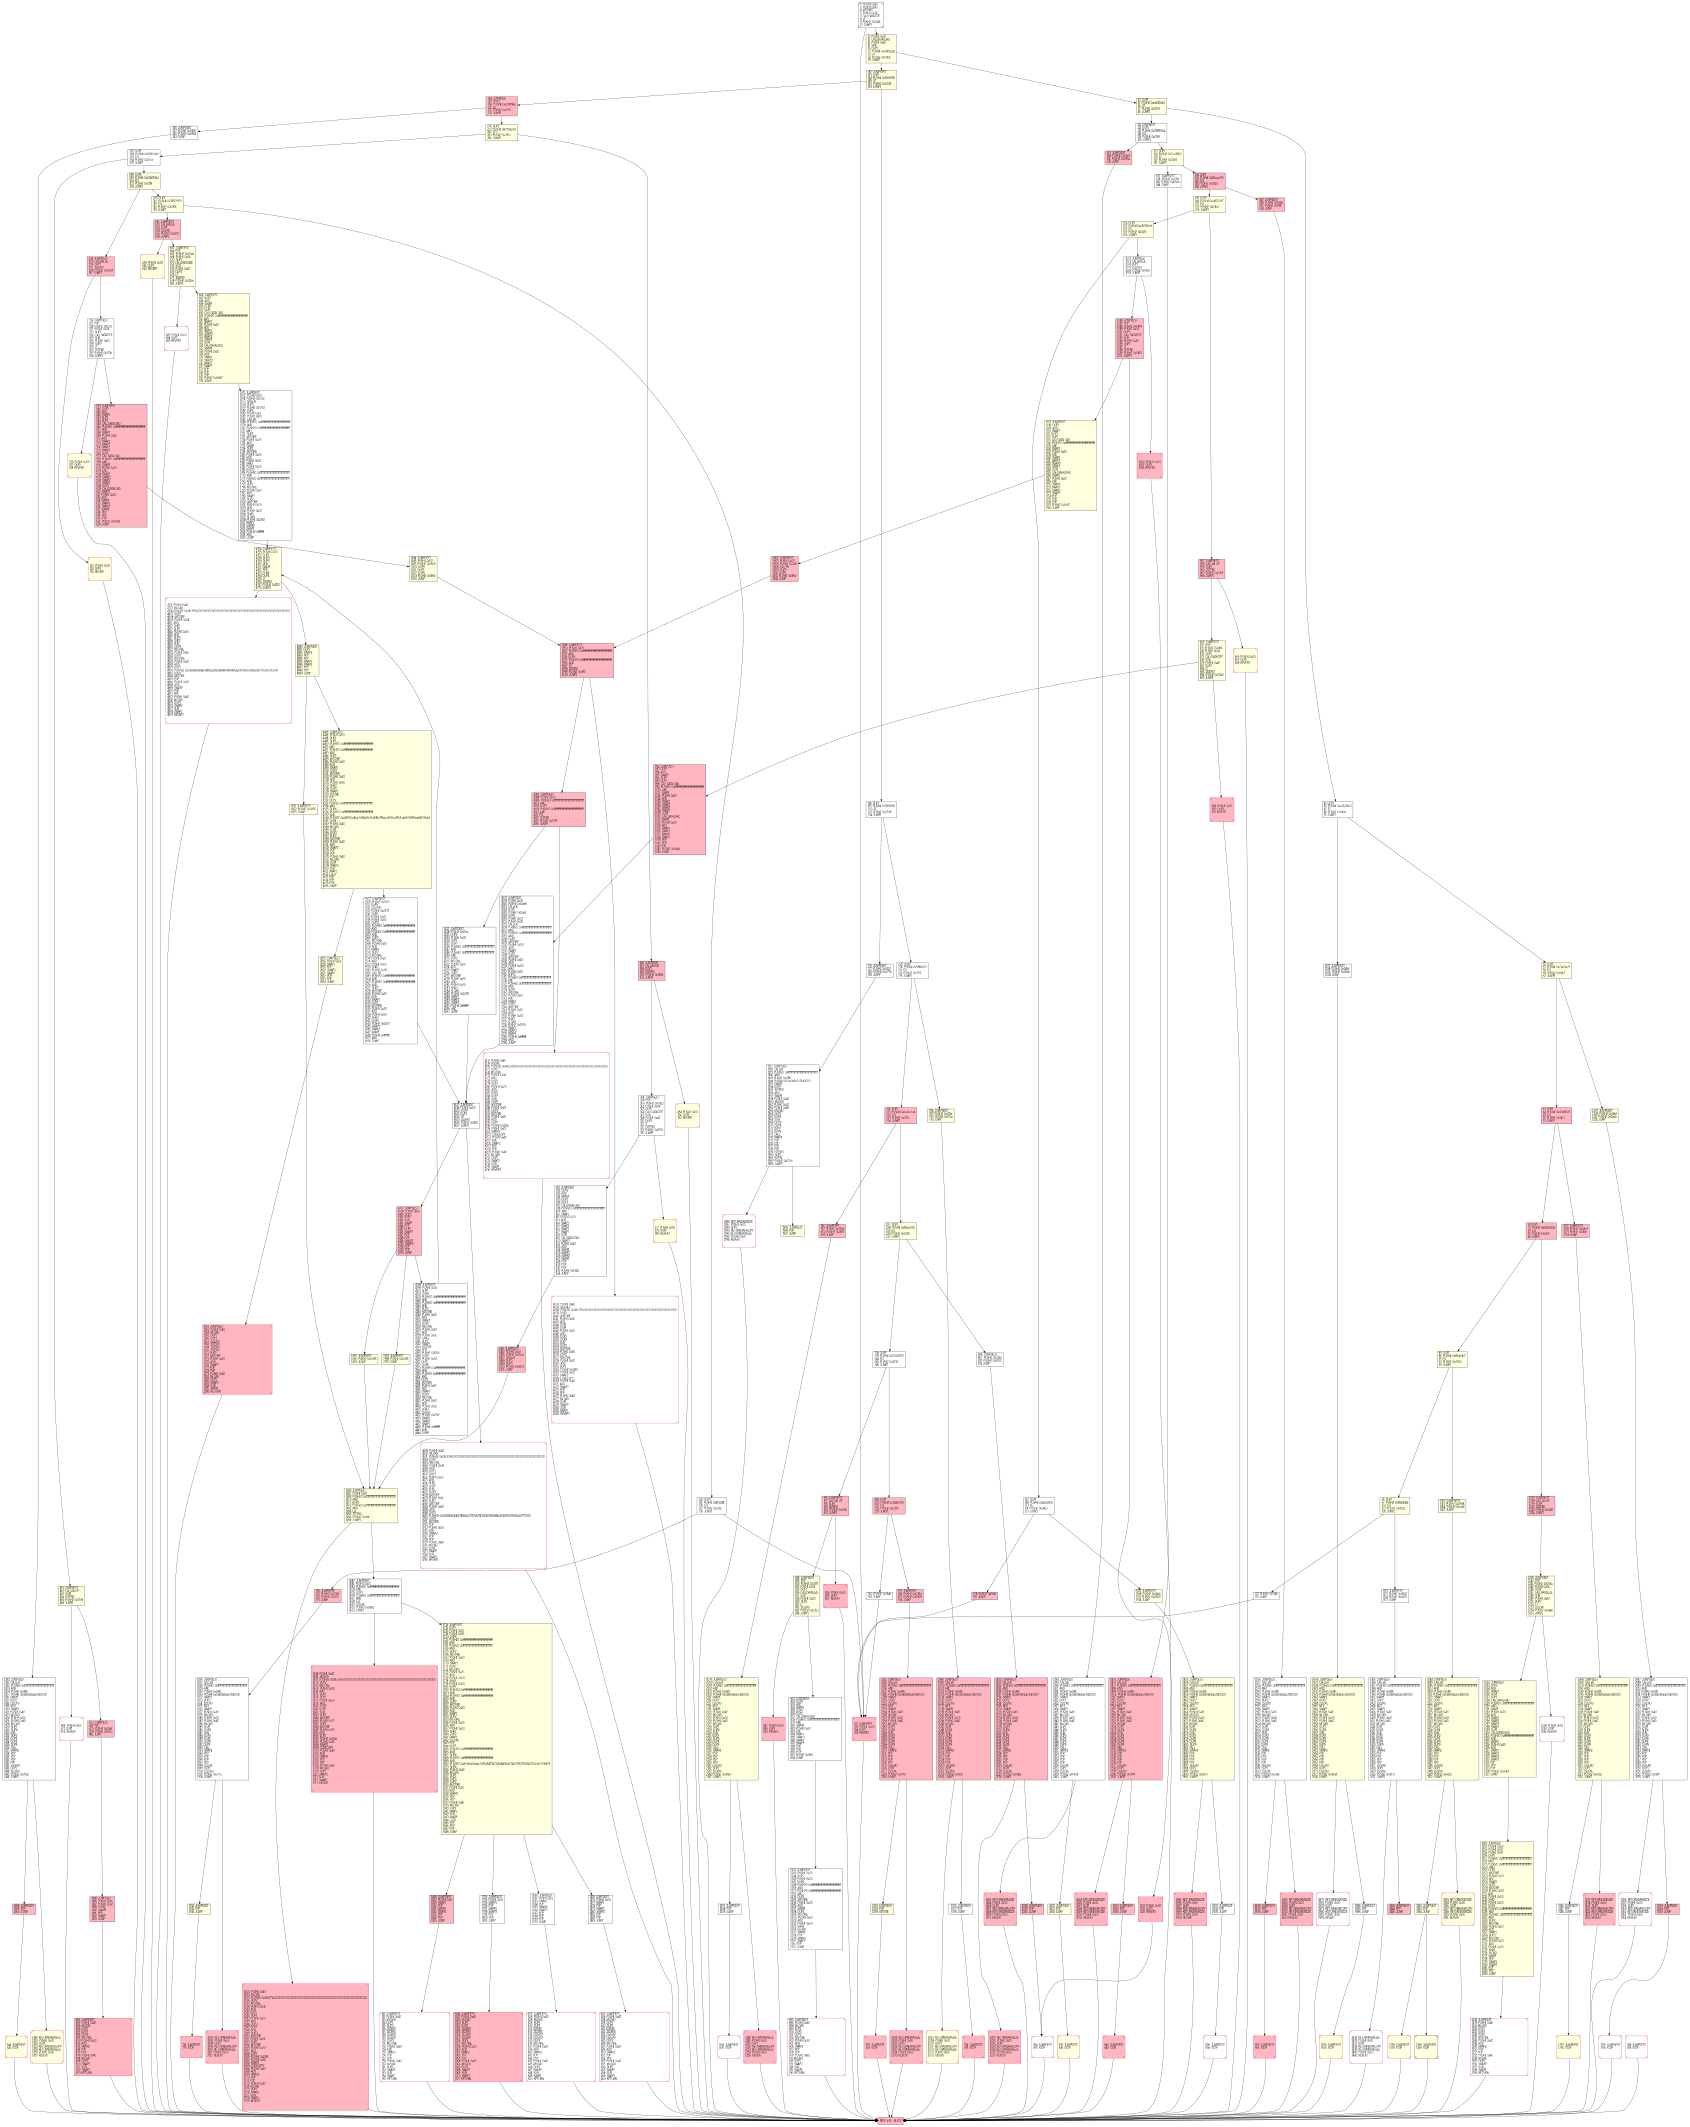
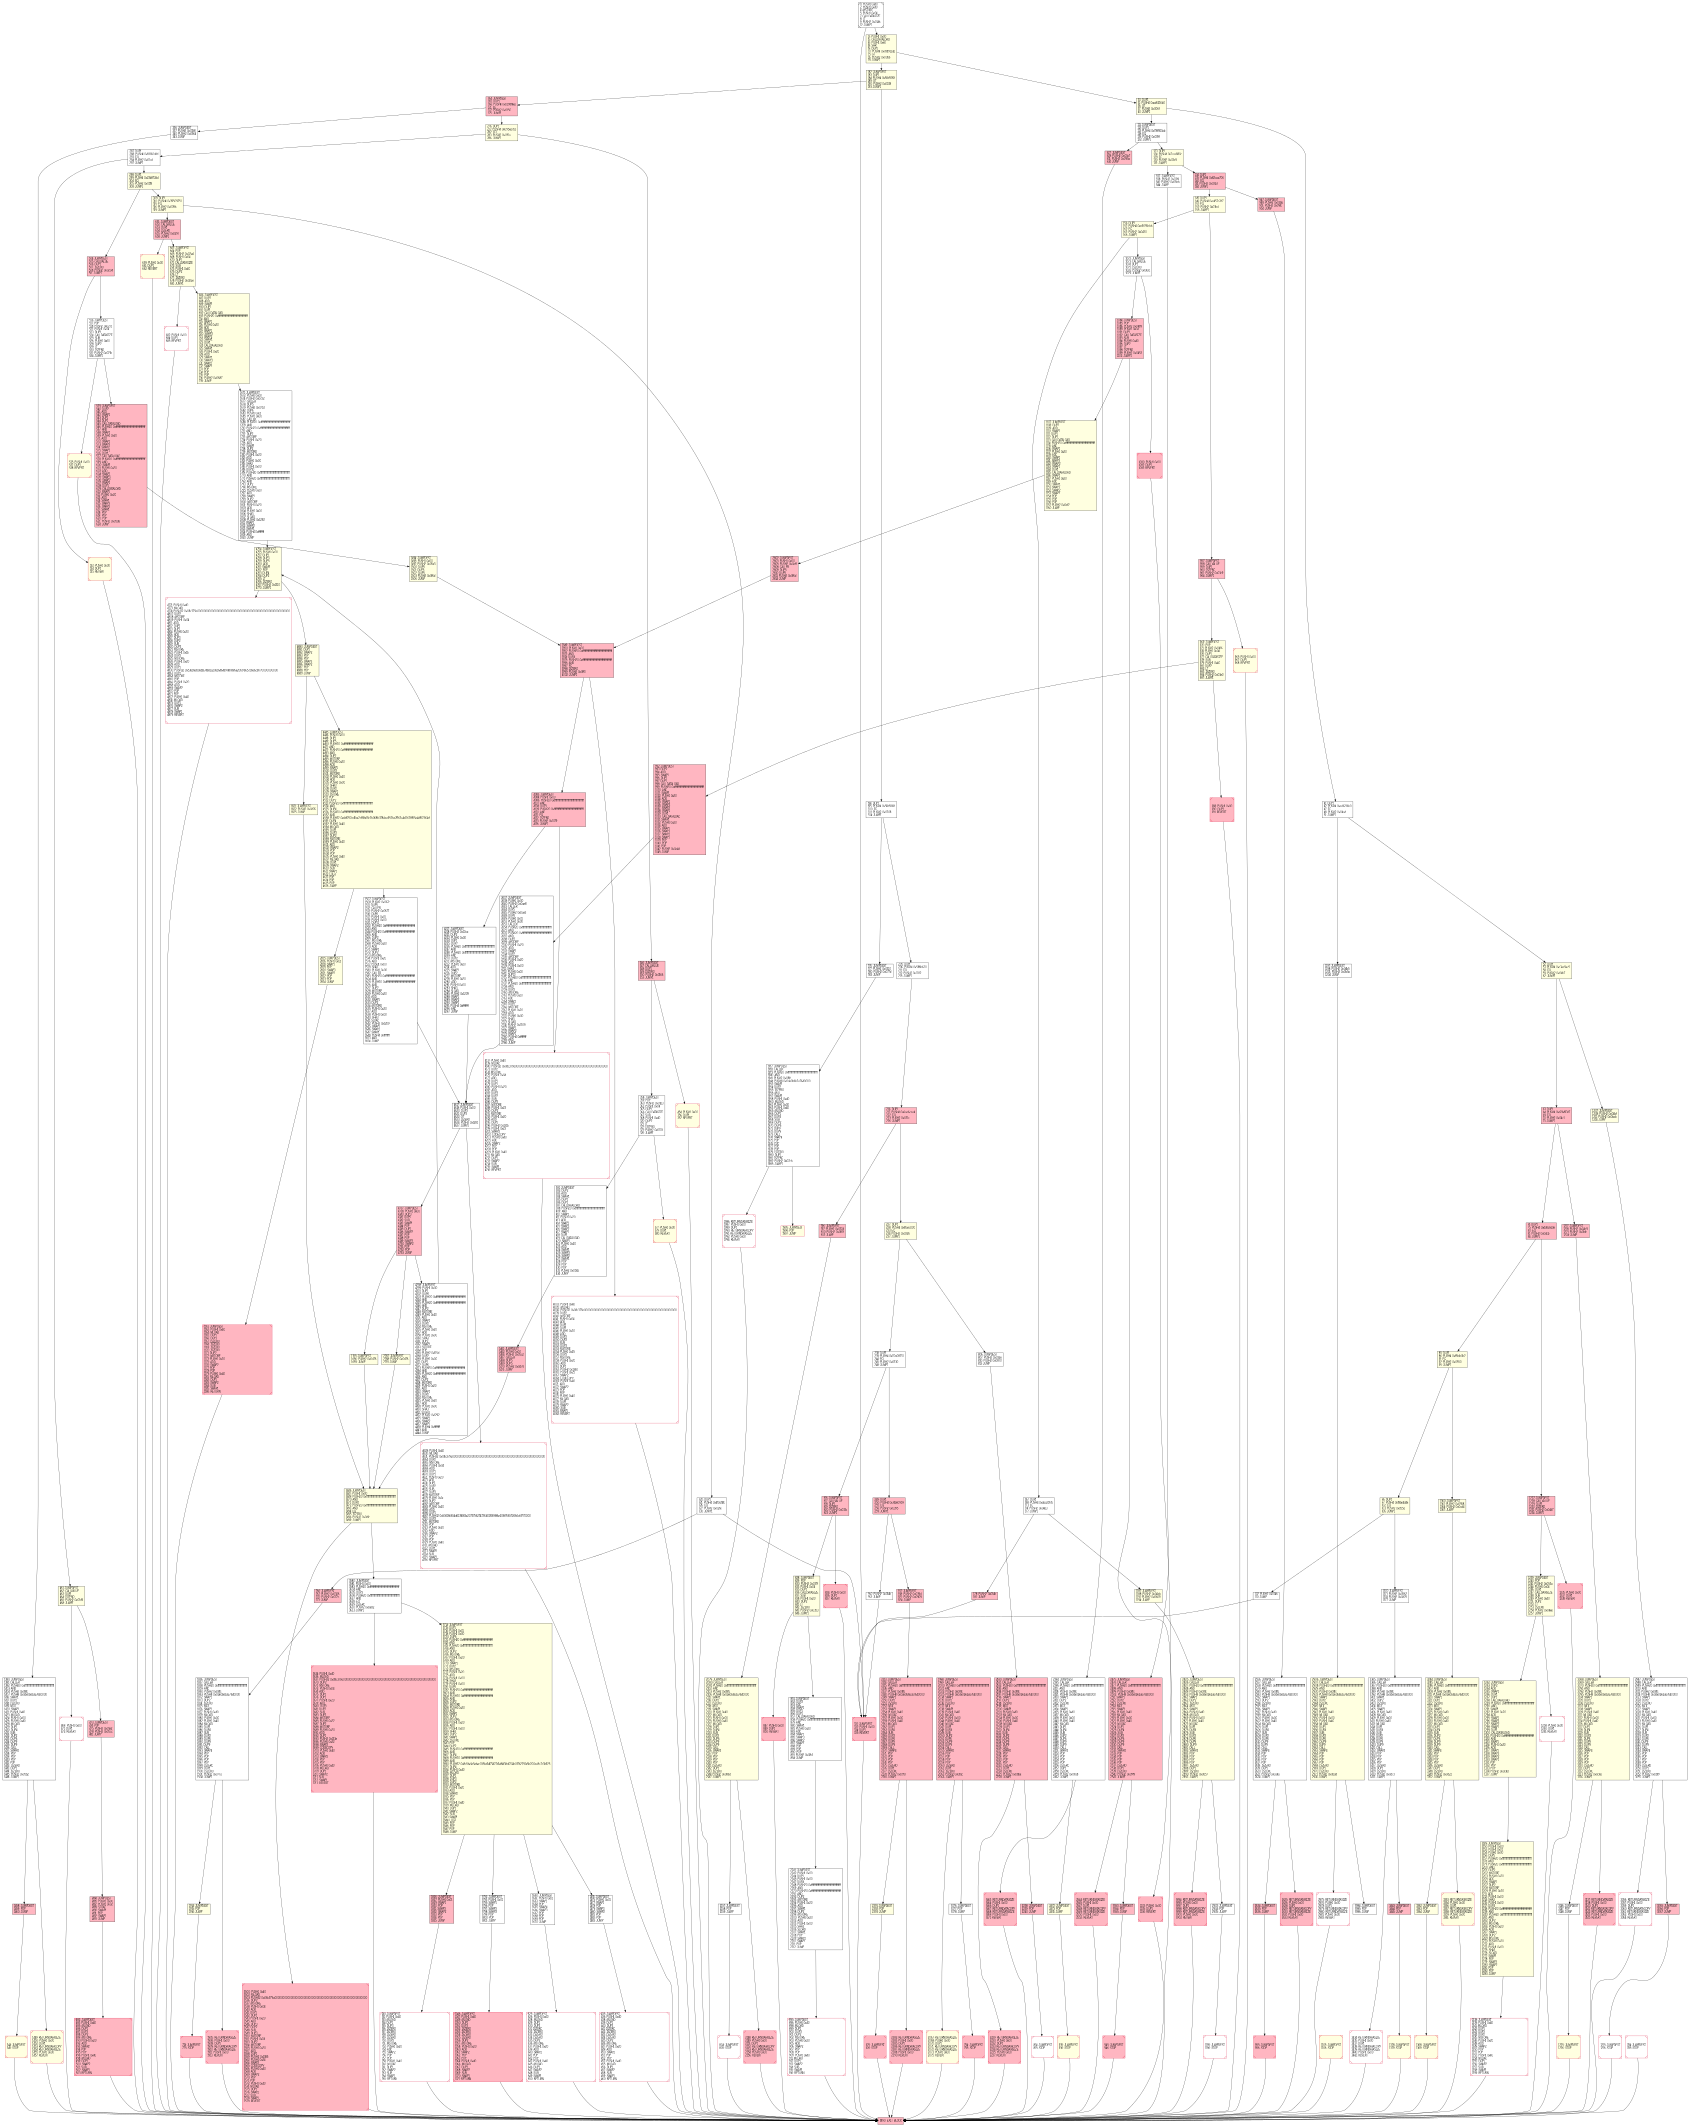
(941, 1116) -> none
(793, 1231) -> (793, 1231)
(364, 1360) -> (364, 1360)
none -> (1570, 1596)
(882, 1909) -> (882, 1909)
(1414, 1974) -> (1399, 1974)
(1352, 1975) -> none
(1098, 1980) -> (1116, 2113)
(1426, 2047) -> (1426, 2047)
